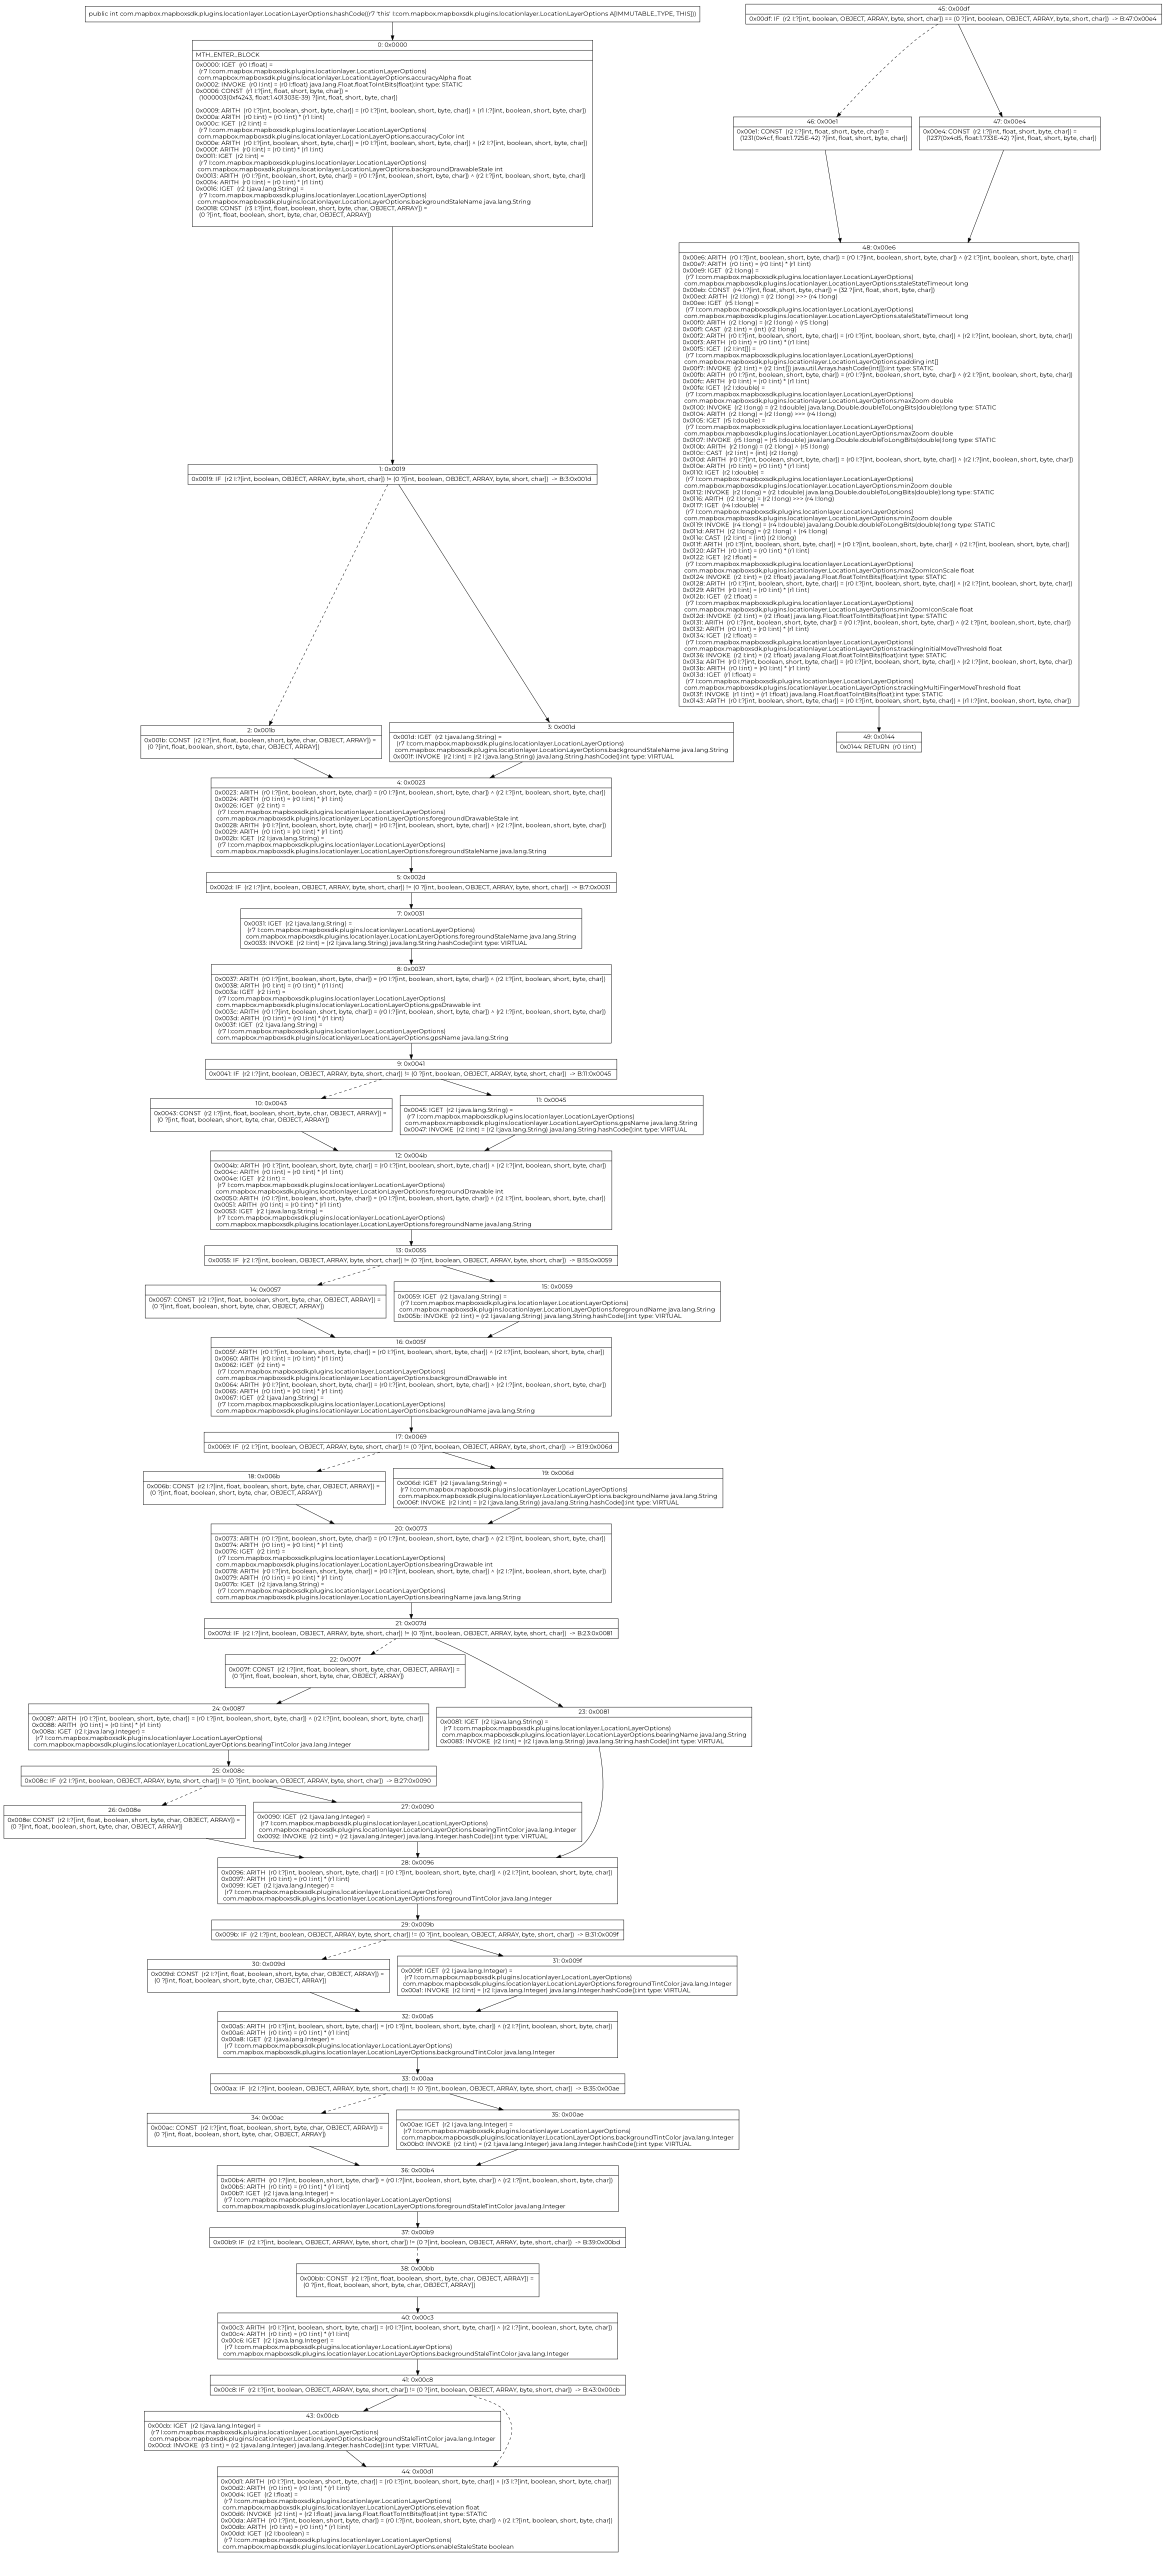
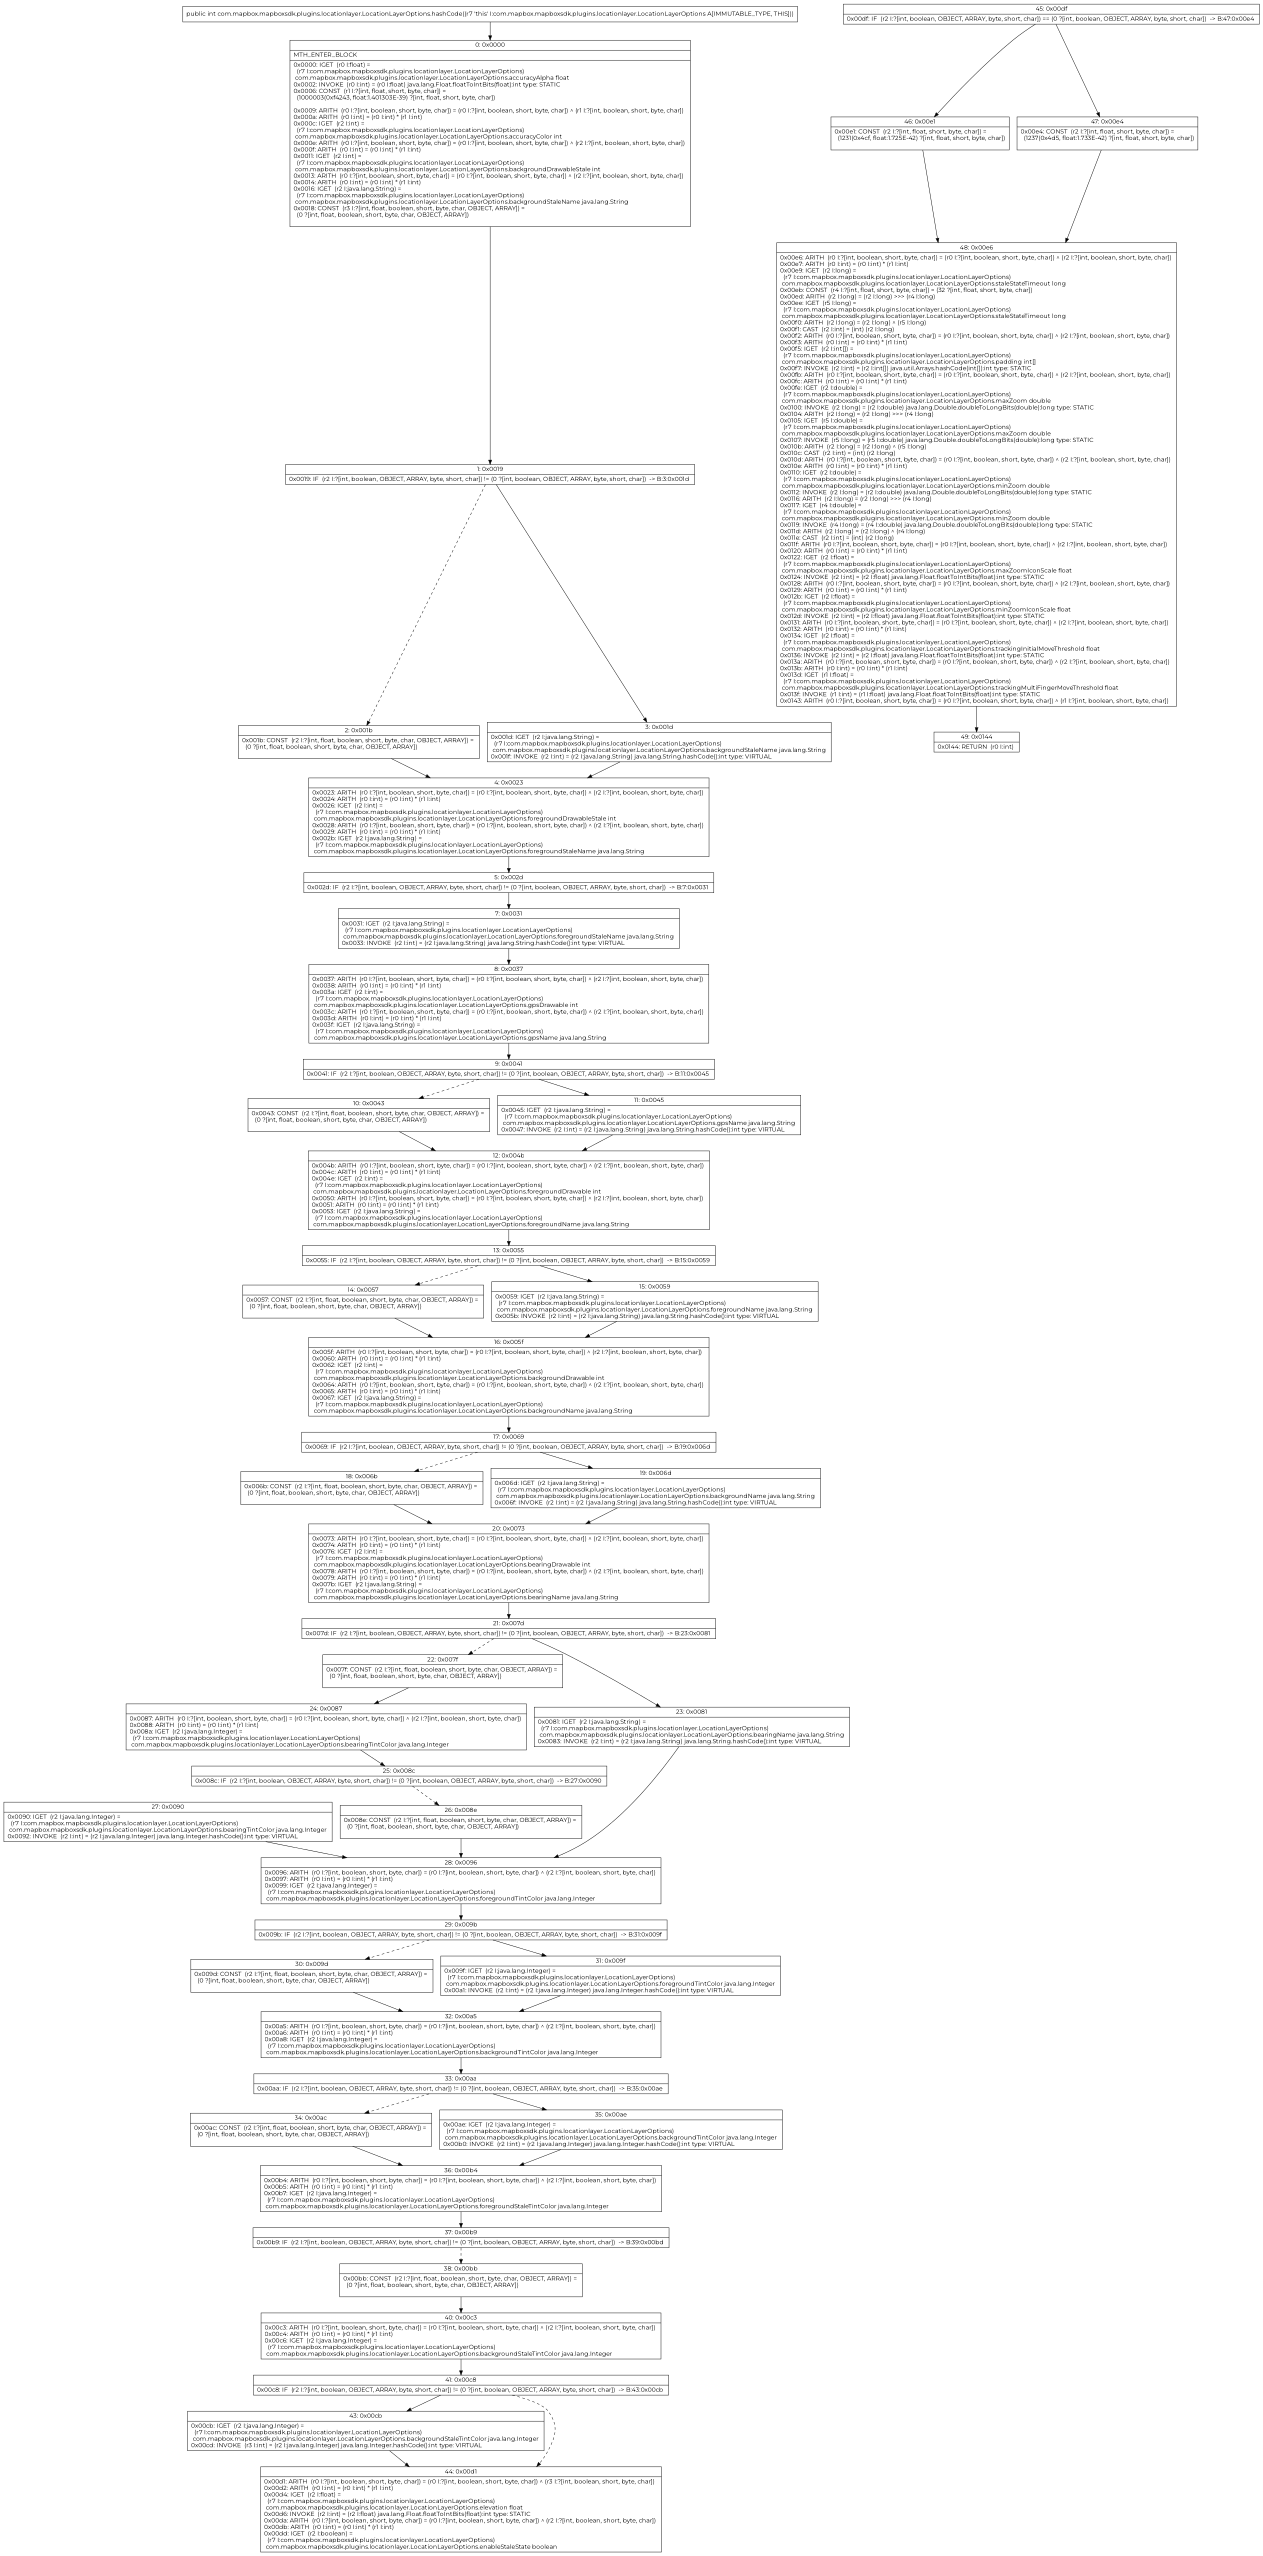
(886, 66) -> (984, 66)
(300, 1794) -> none
